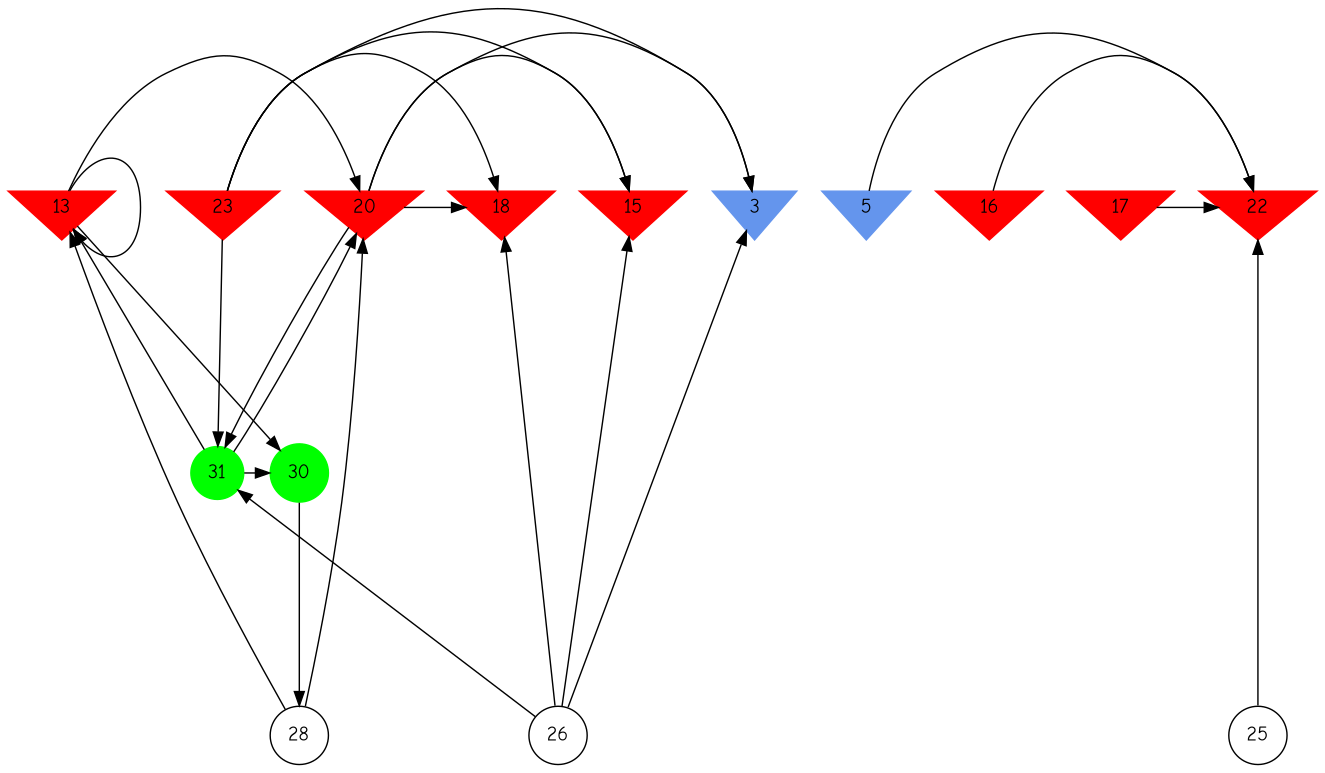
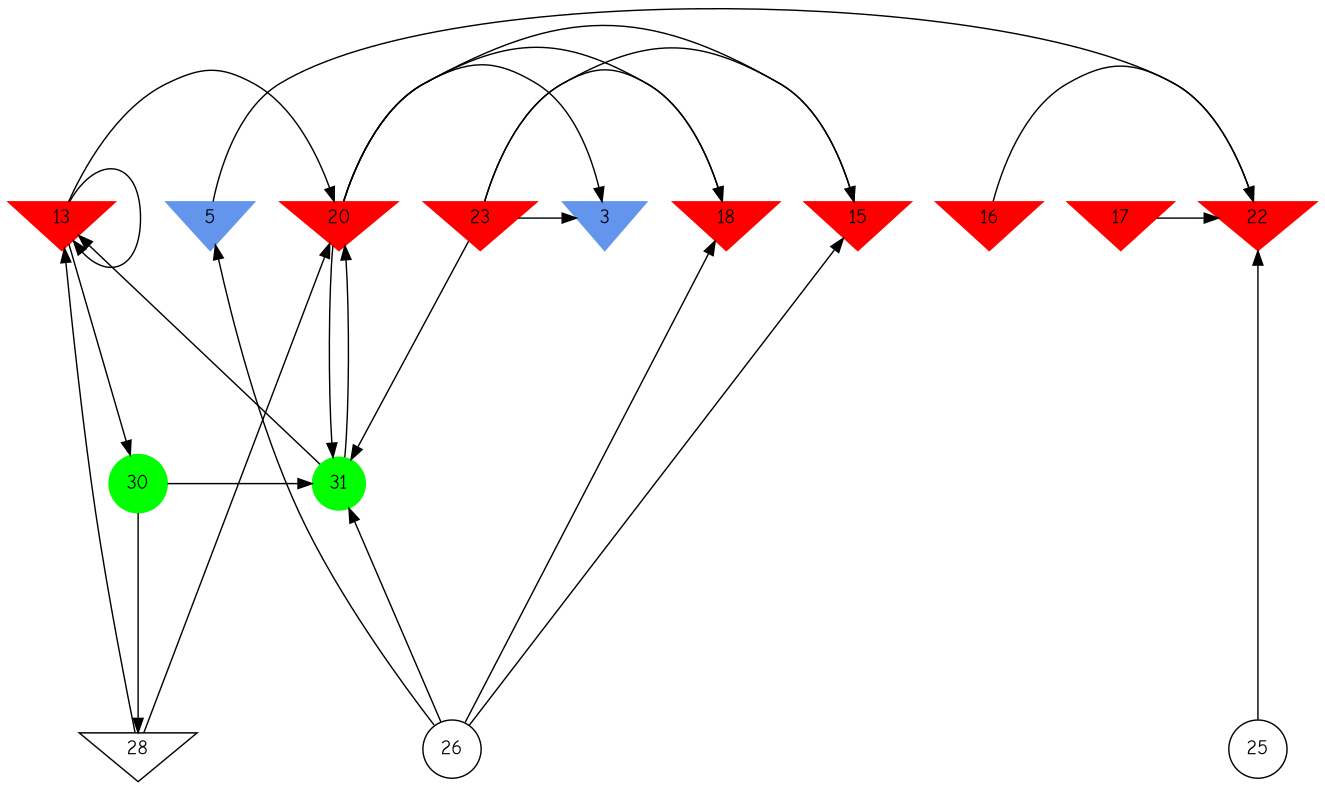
(250, 473) -> (229, 484)
(655, 476) -> (296, 506)
(299, 735) -> (138, 749)
